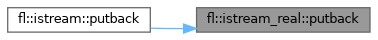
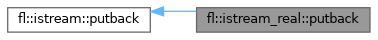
(167, 29) -> (180, 11)
